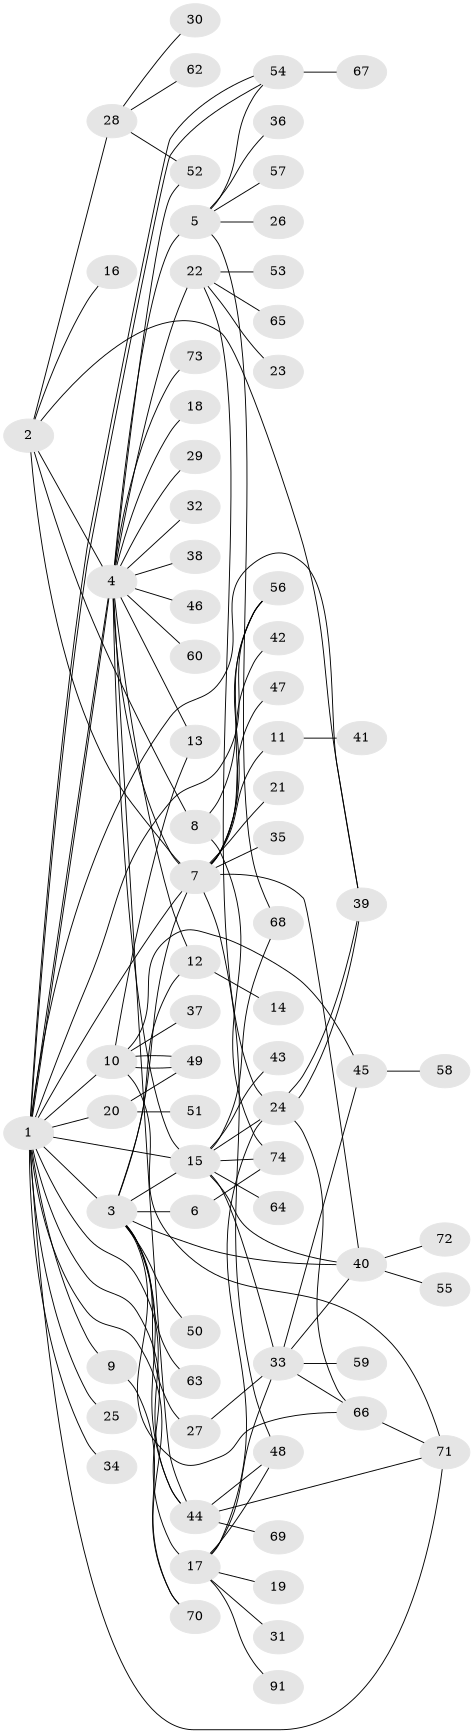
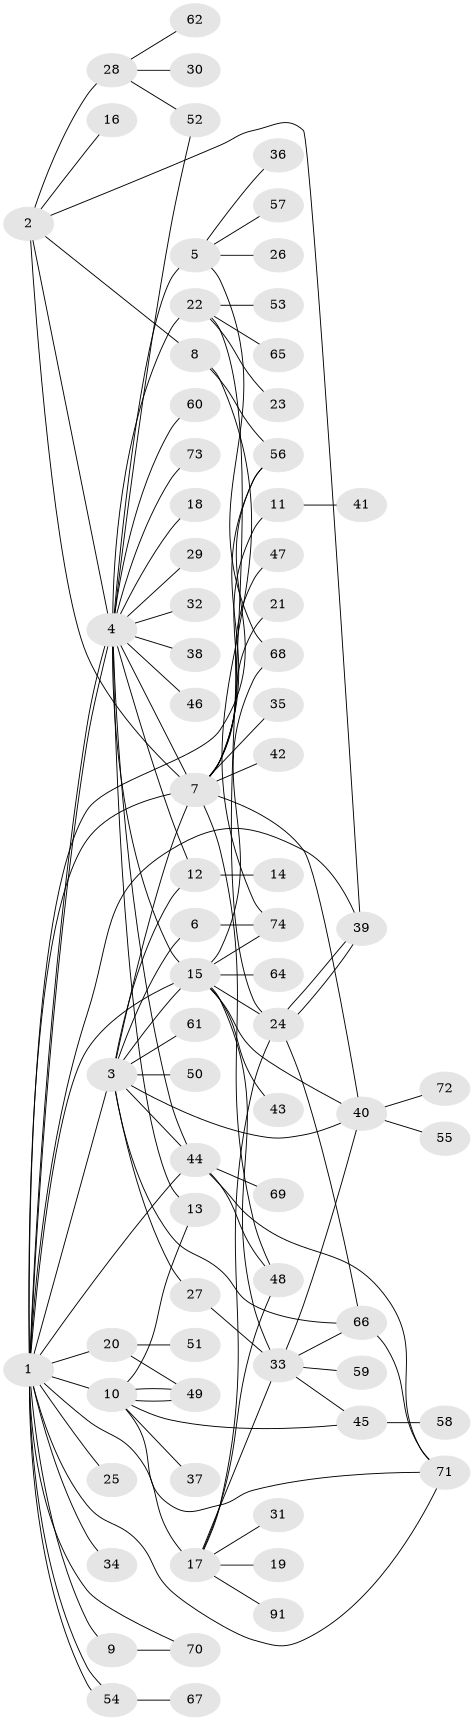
(237, 147) -> none
(195, 1382) -> (195, 1025)
